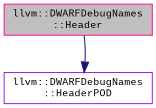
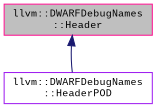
(85, 49) -> (71, 59)
